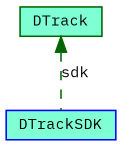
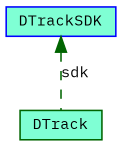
(61, 81) -> (61, 81)
